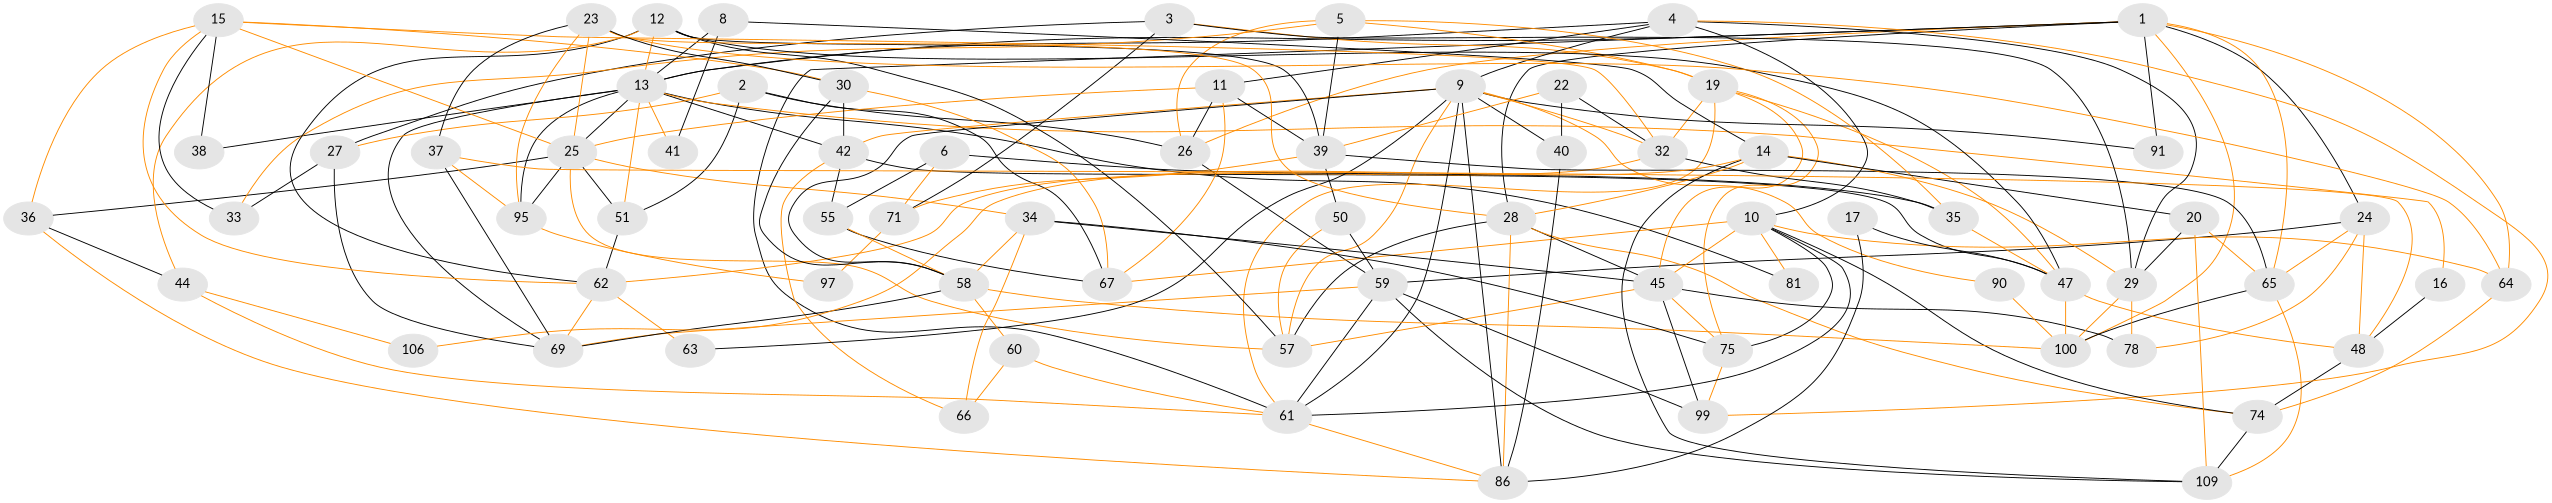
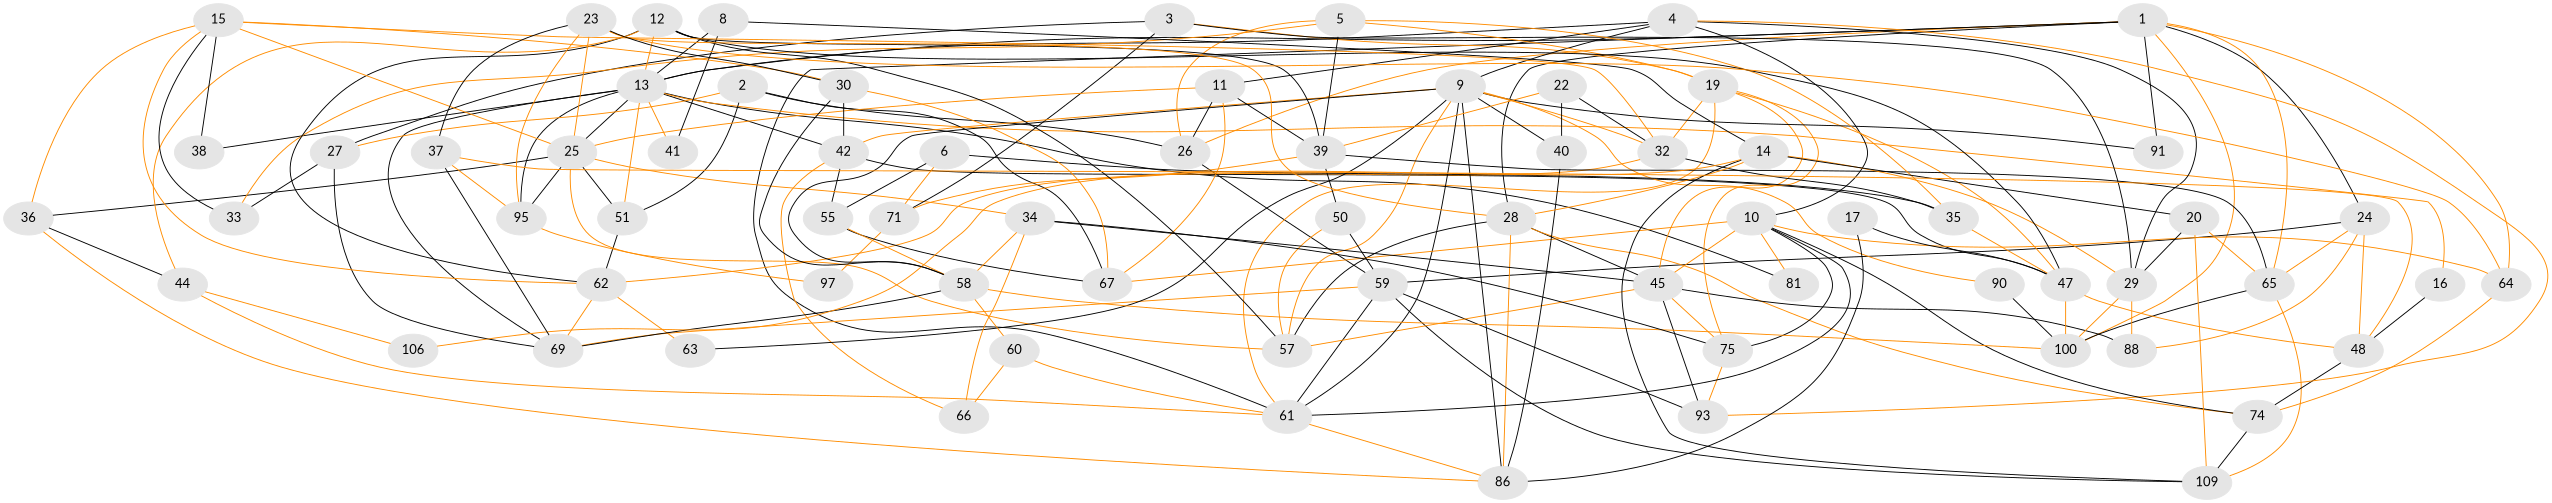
(2028, 313) -> (2028, 313)
(2132, 351) -> (2132, 351)
(1703, 417) -> (1703, 417)
